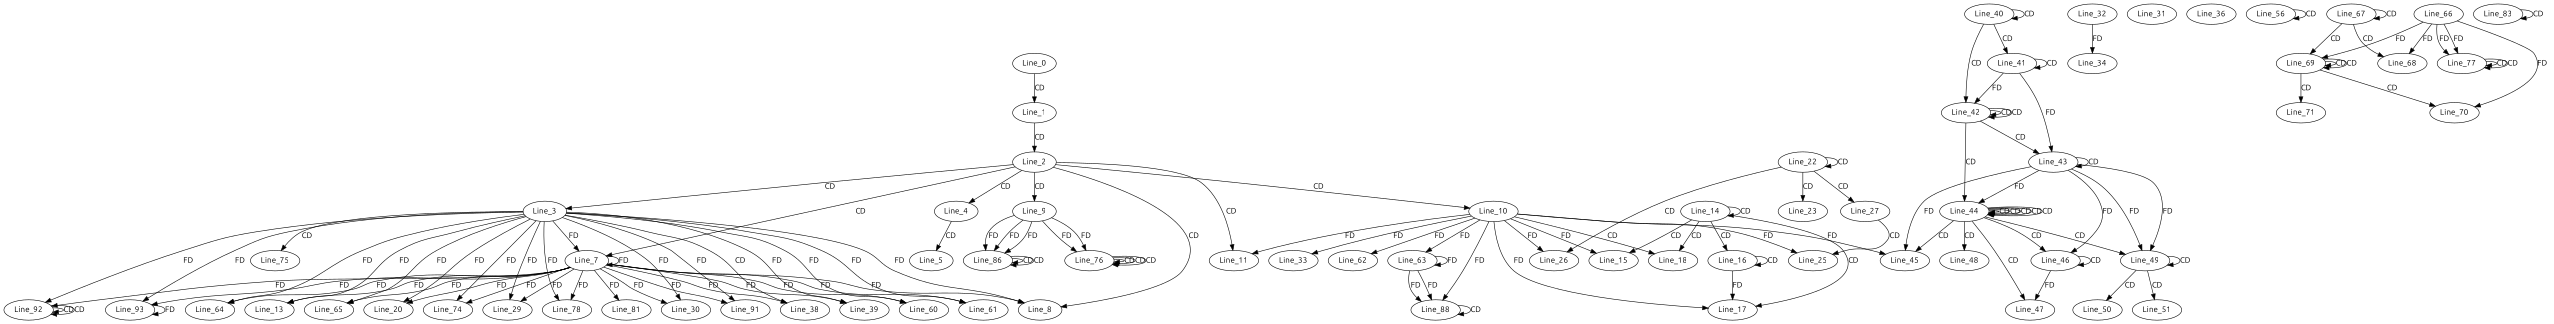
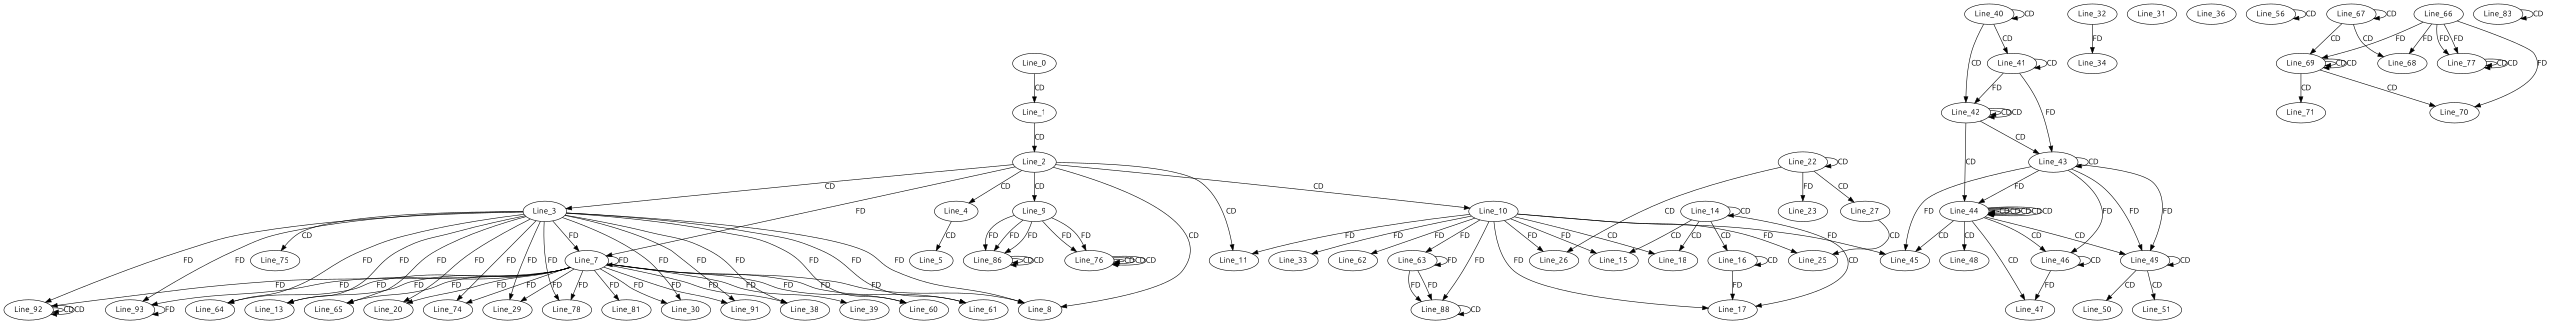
(1808, 187) -> (1808, 187)
(861, 211) -> (861, 211)
(719, 238) -> none
(740, 261) -> (740, 261)
